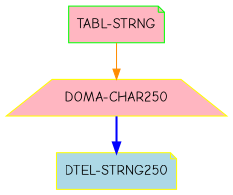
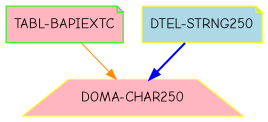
(117, 24) -> (65, 24)
(117, 129) -> (171, 58)
